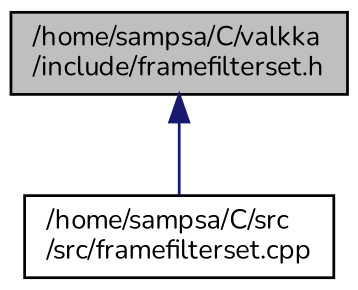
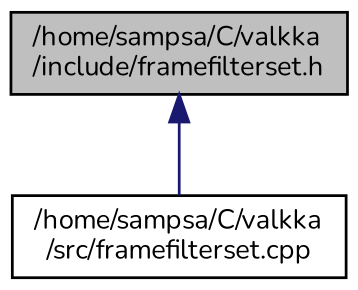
(179, 237) -> (179, 237)
